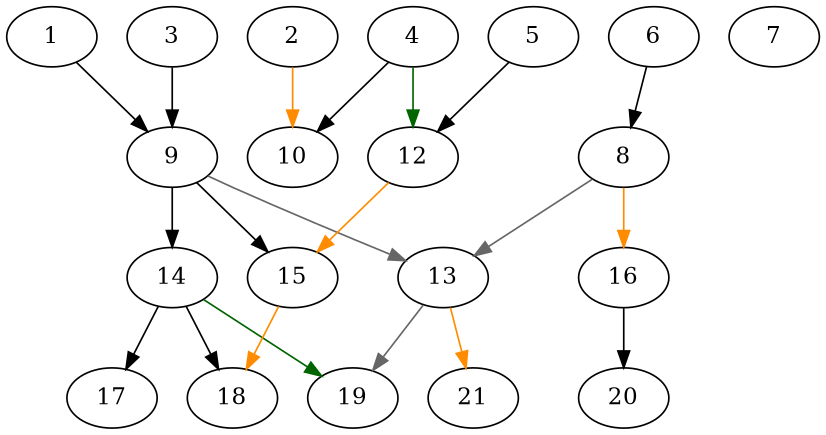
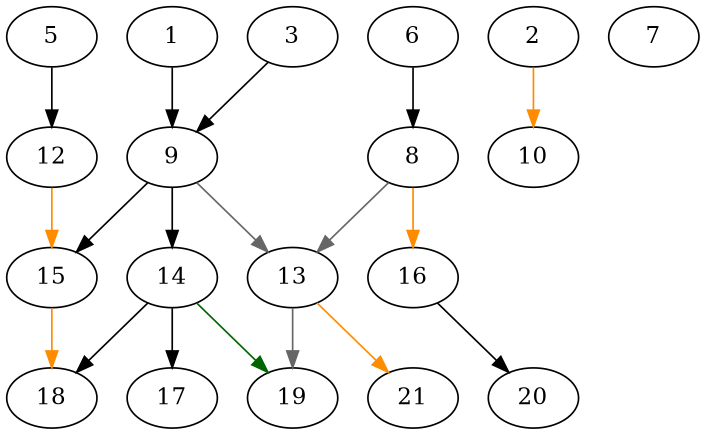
(413, 37) -> none
